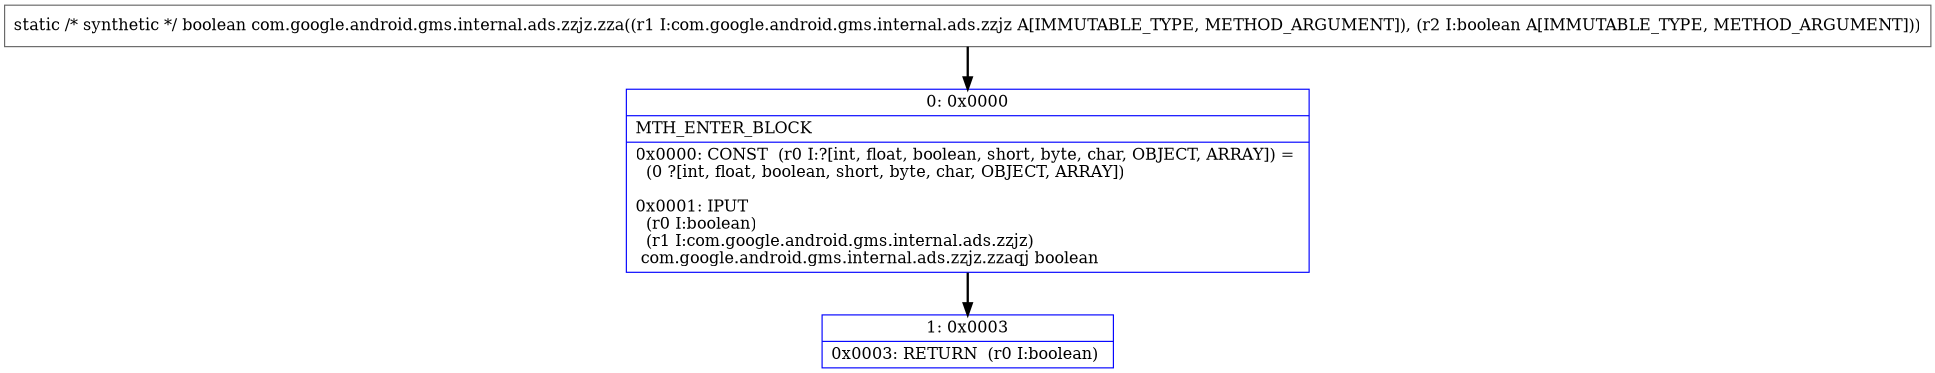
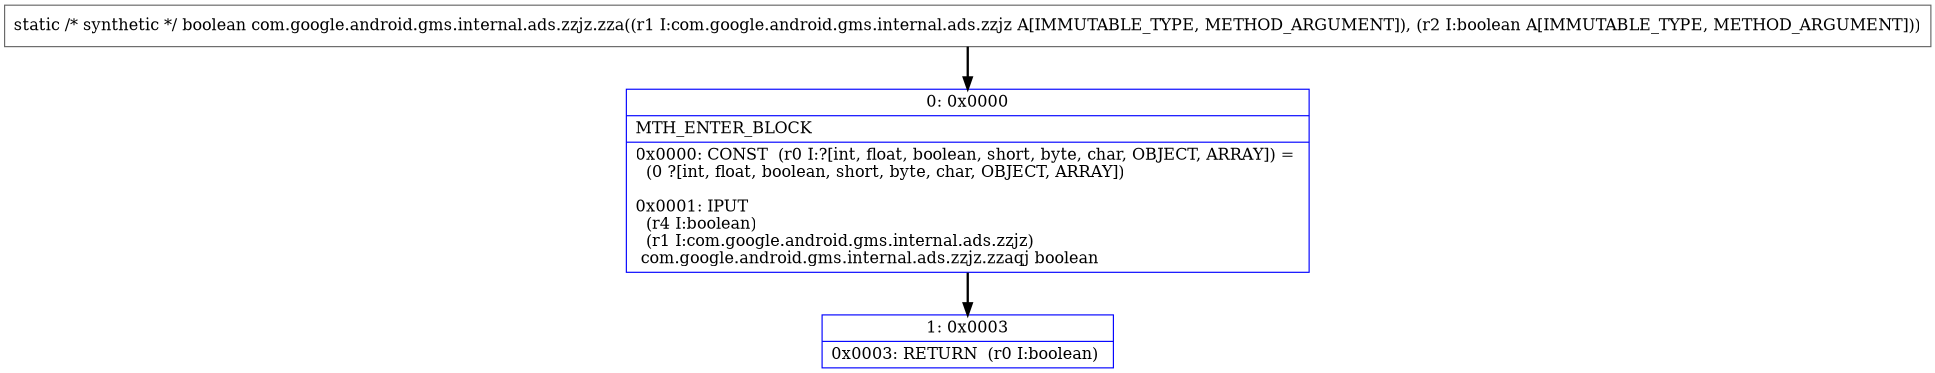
(697, 224) -> (697, 224)
